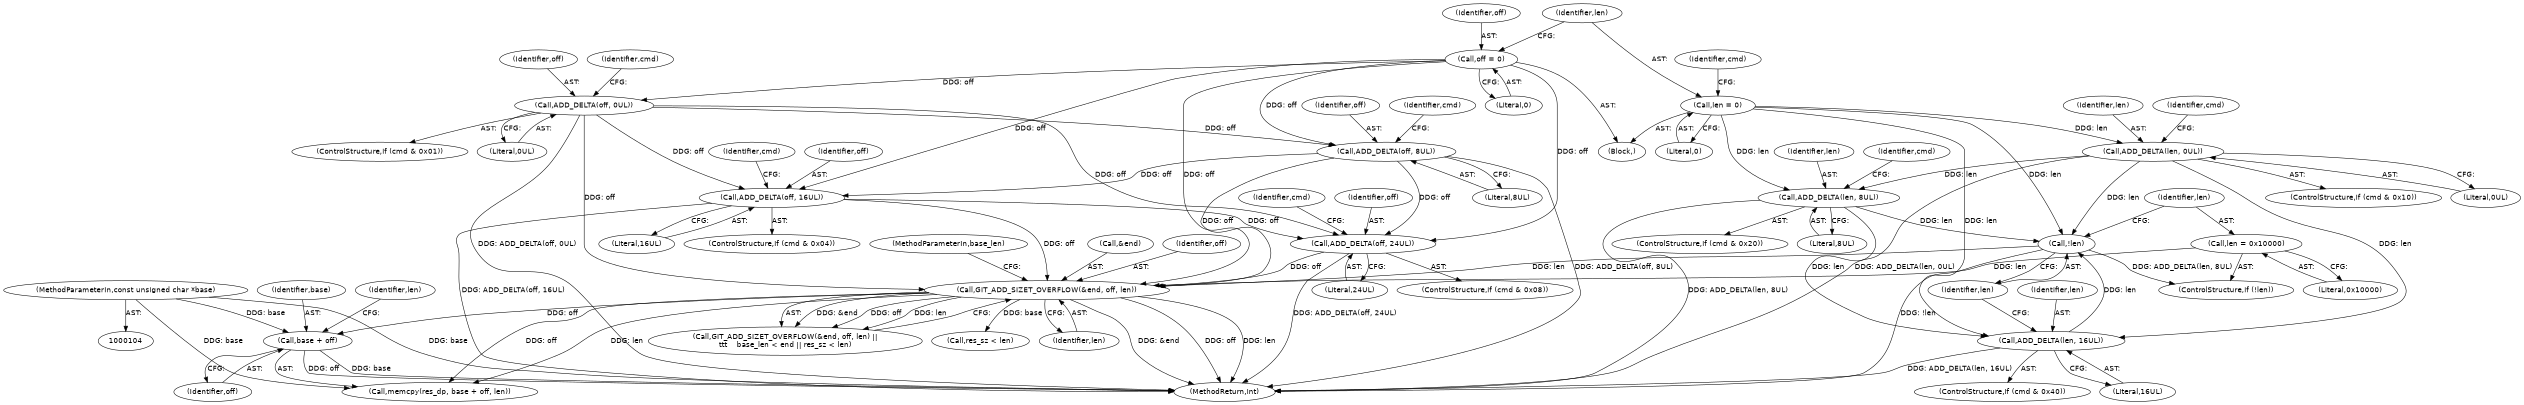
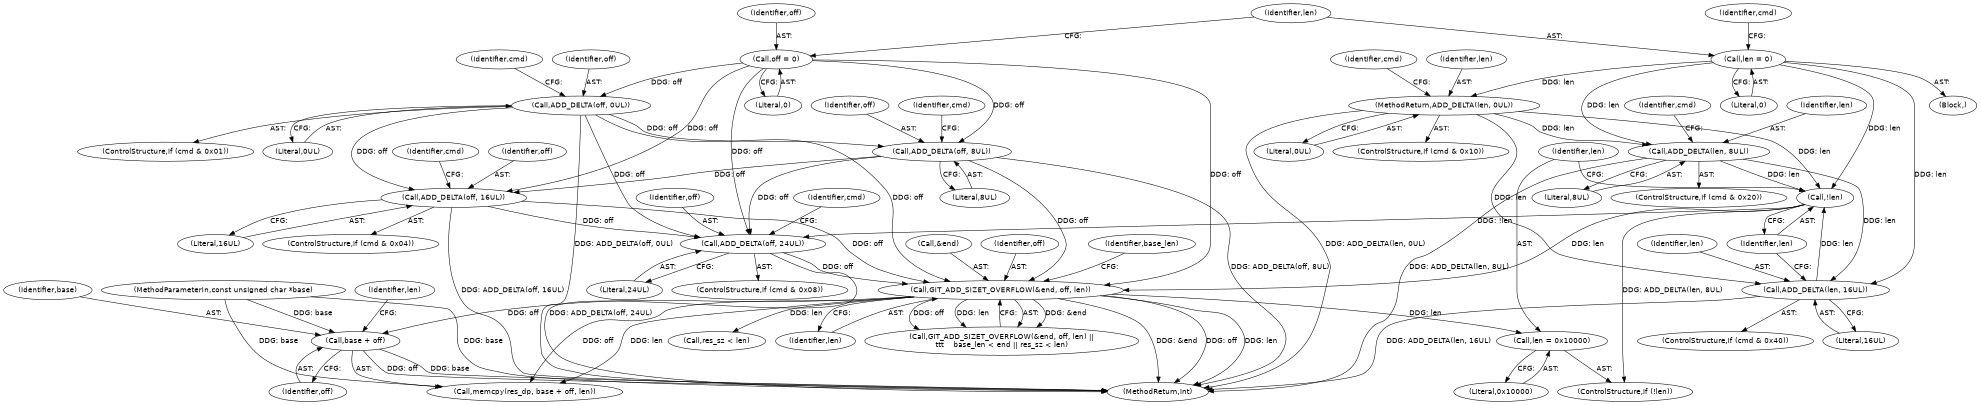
(1575, 86) -> none
(2153, 152) -> (1444, 106)
(949, 244) -> (1142, 244)
(1678, 278) -> (1315, 307)
(1023, 313) -> (807, 313)
(126, 341) -> none
(1873, 366) -> (1307, 222)
